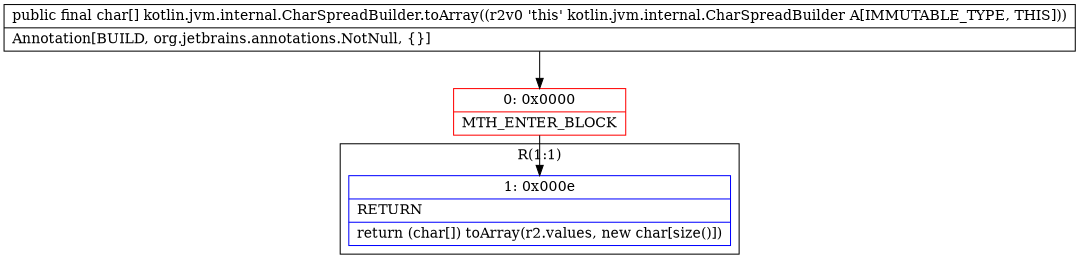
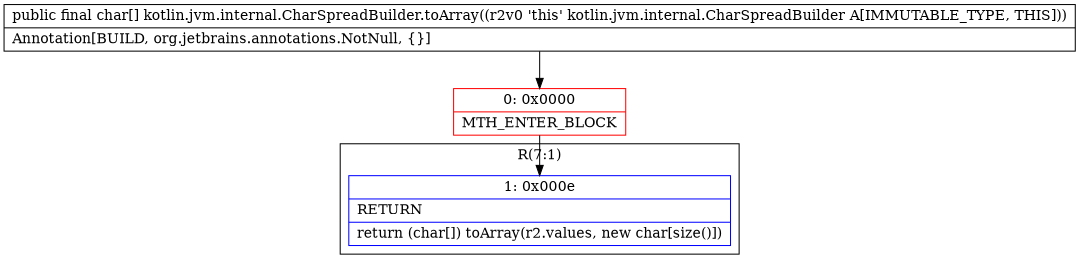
(540, 155) -> (540, 155)
